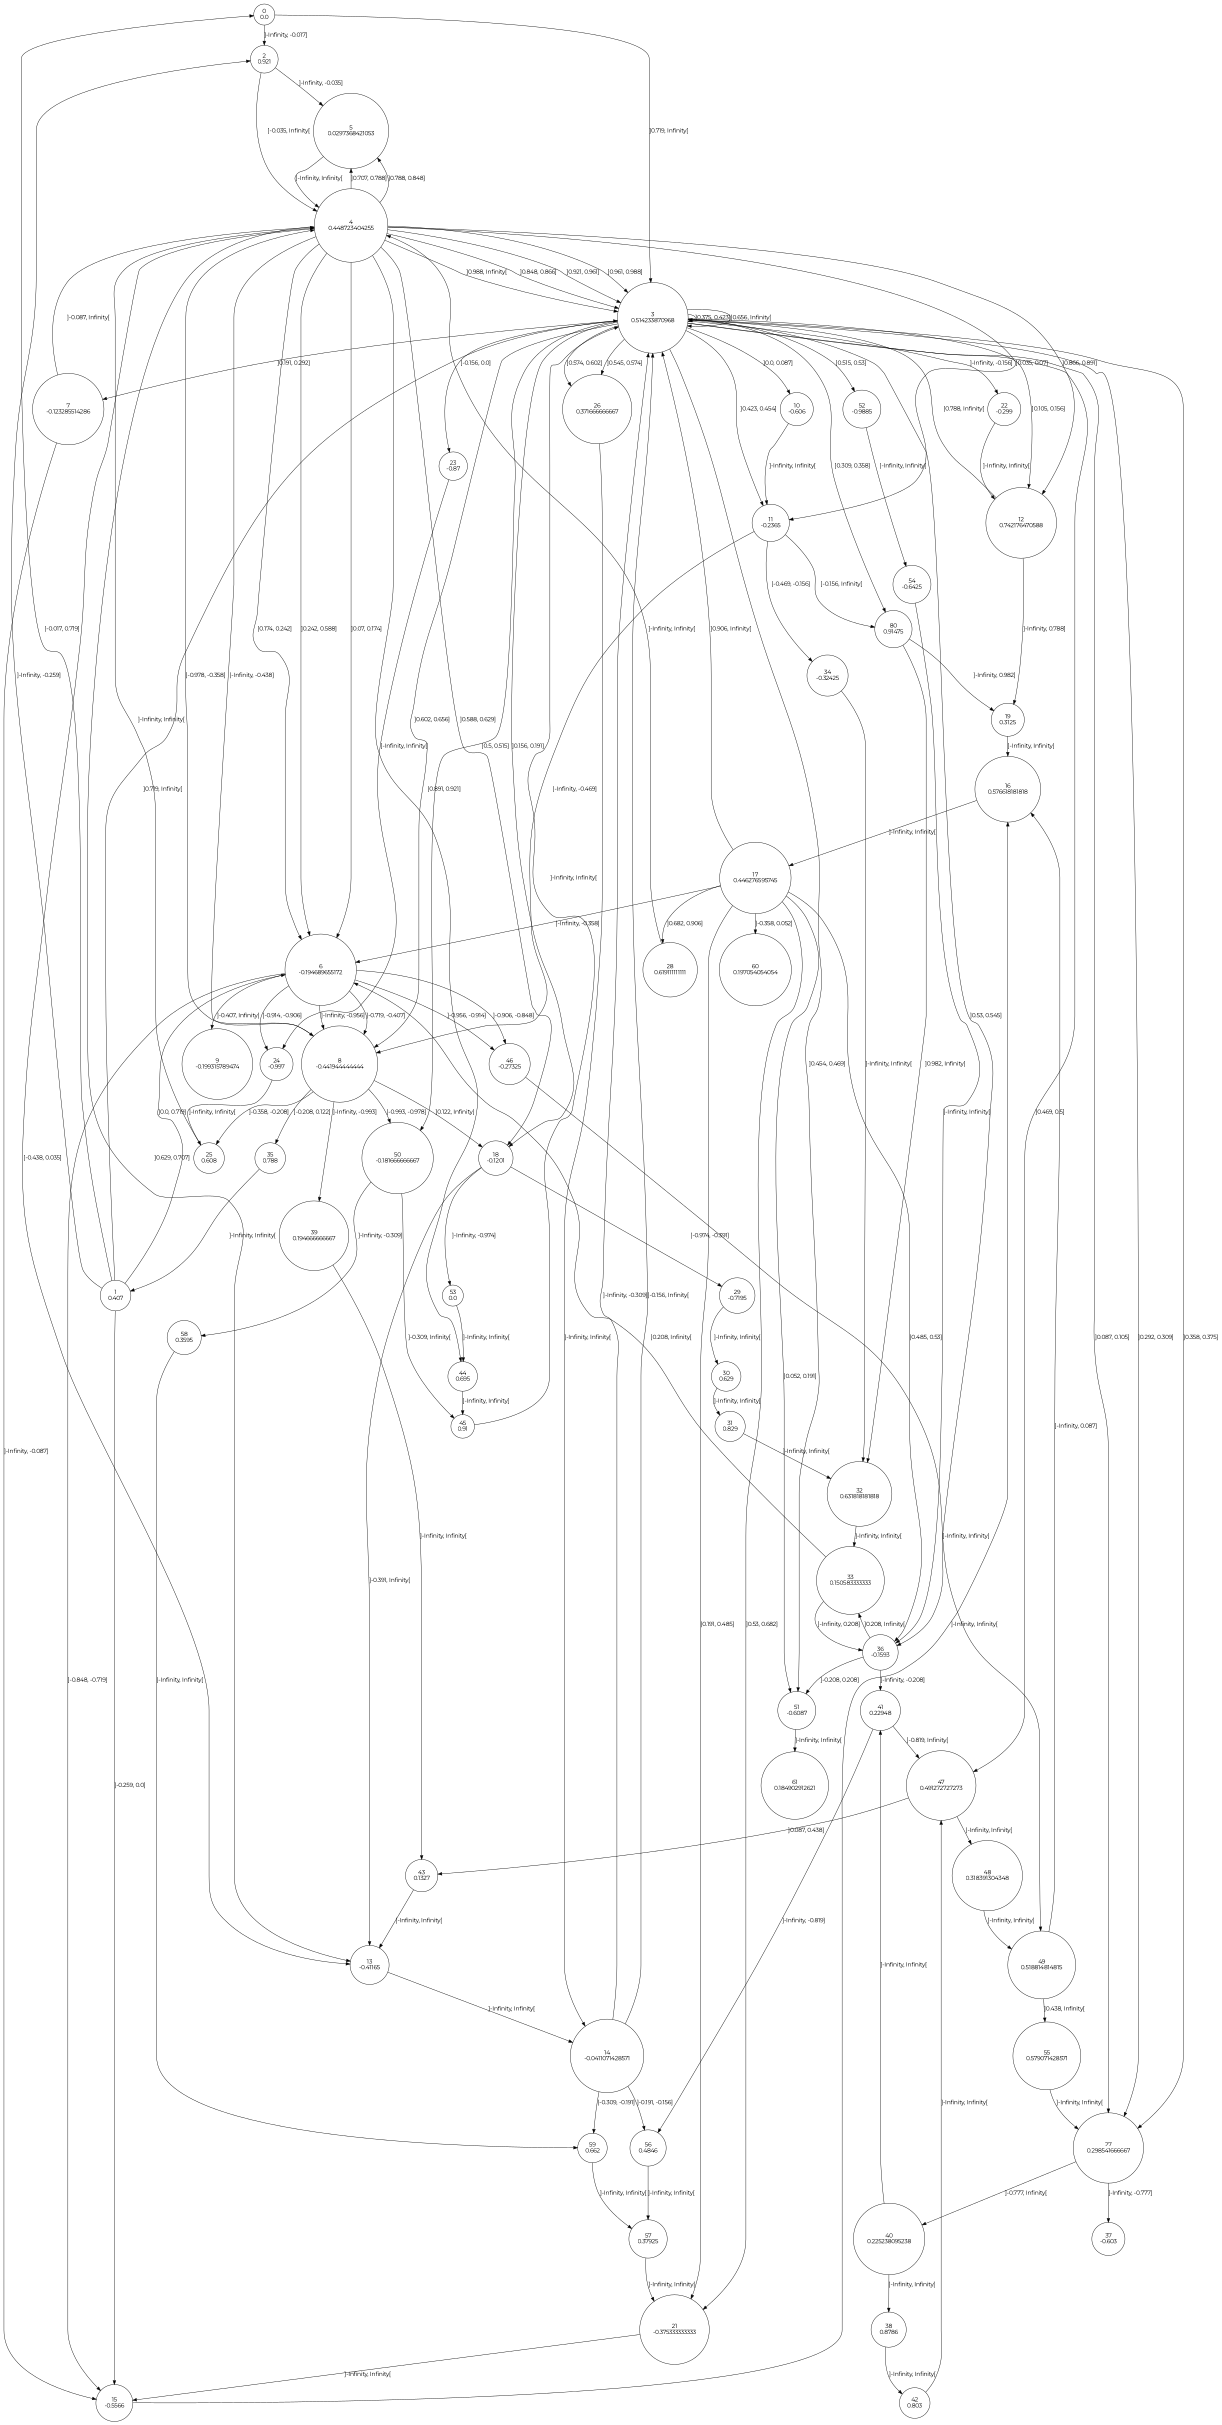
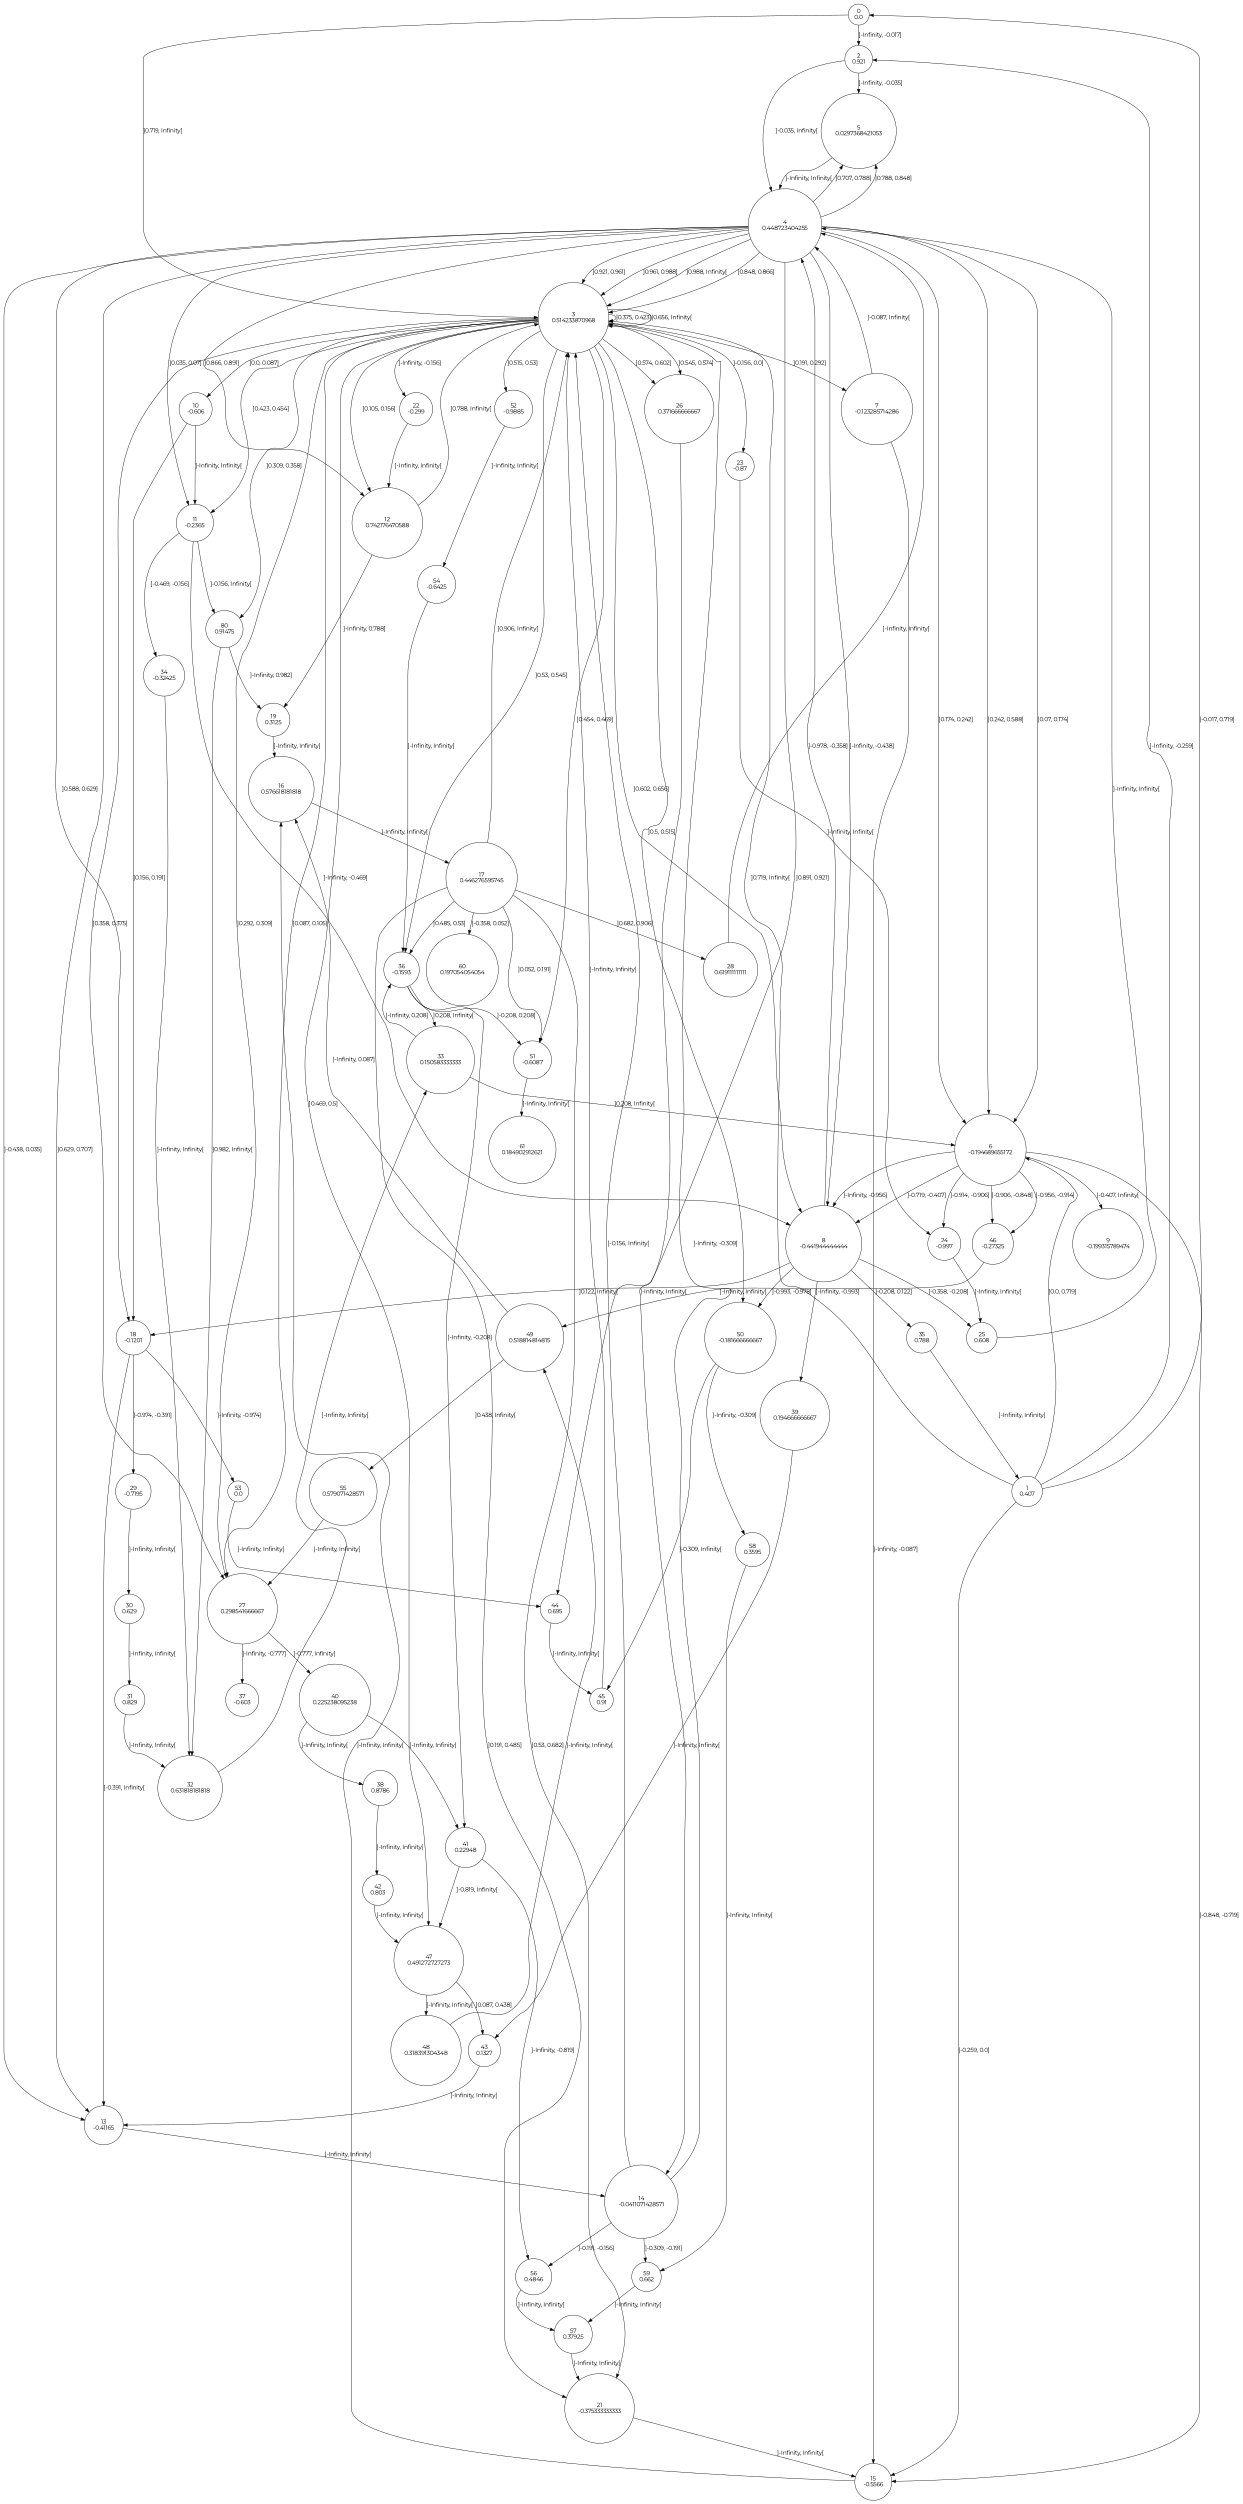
(68, 409) -> (877, 409)
(512, 728) -> (133, 863)
(540, 925) -> none
